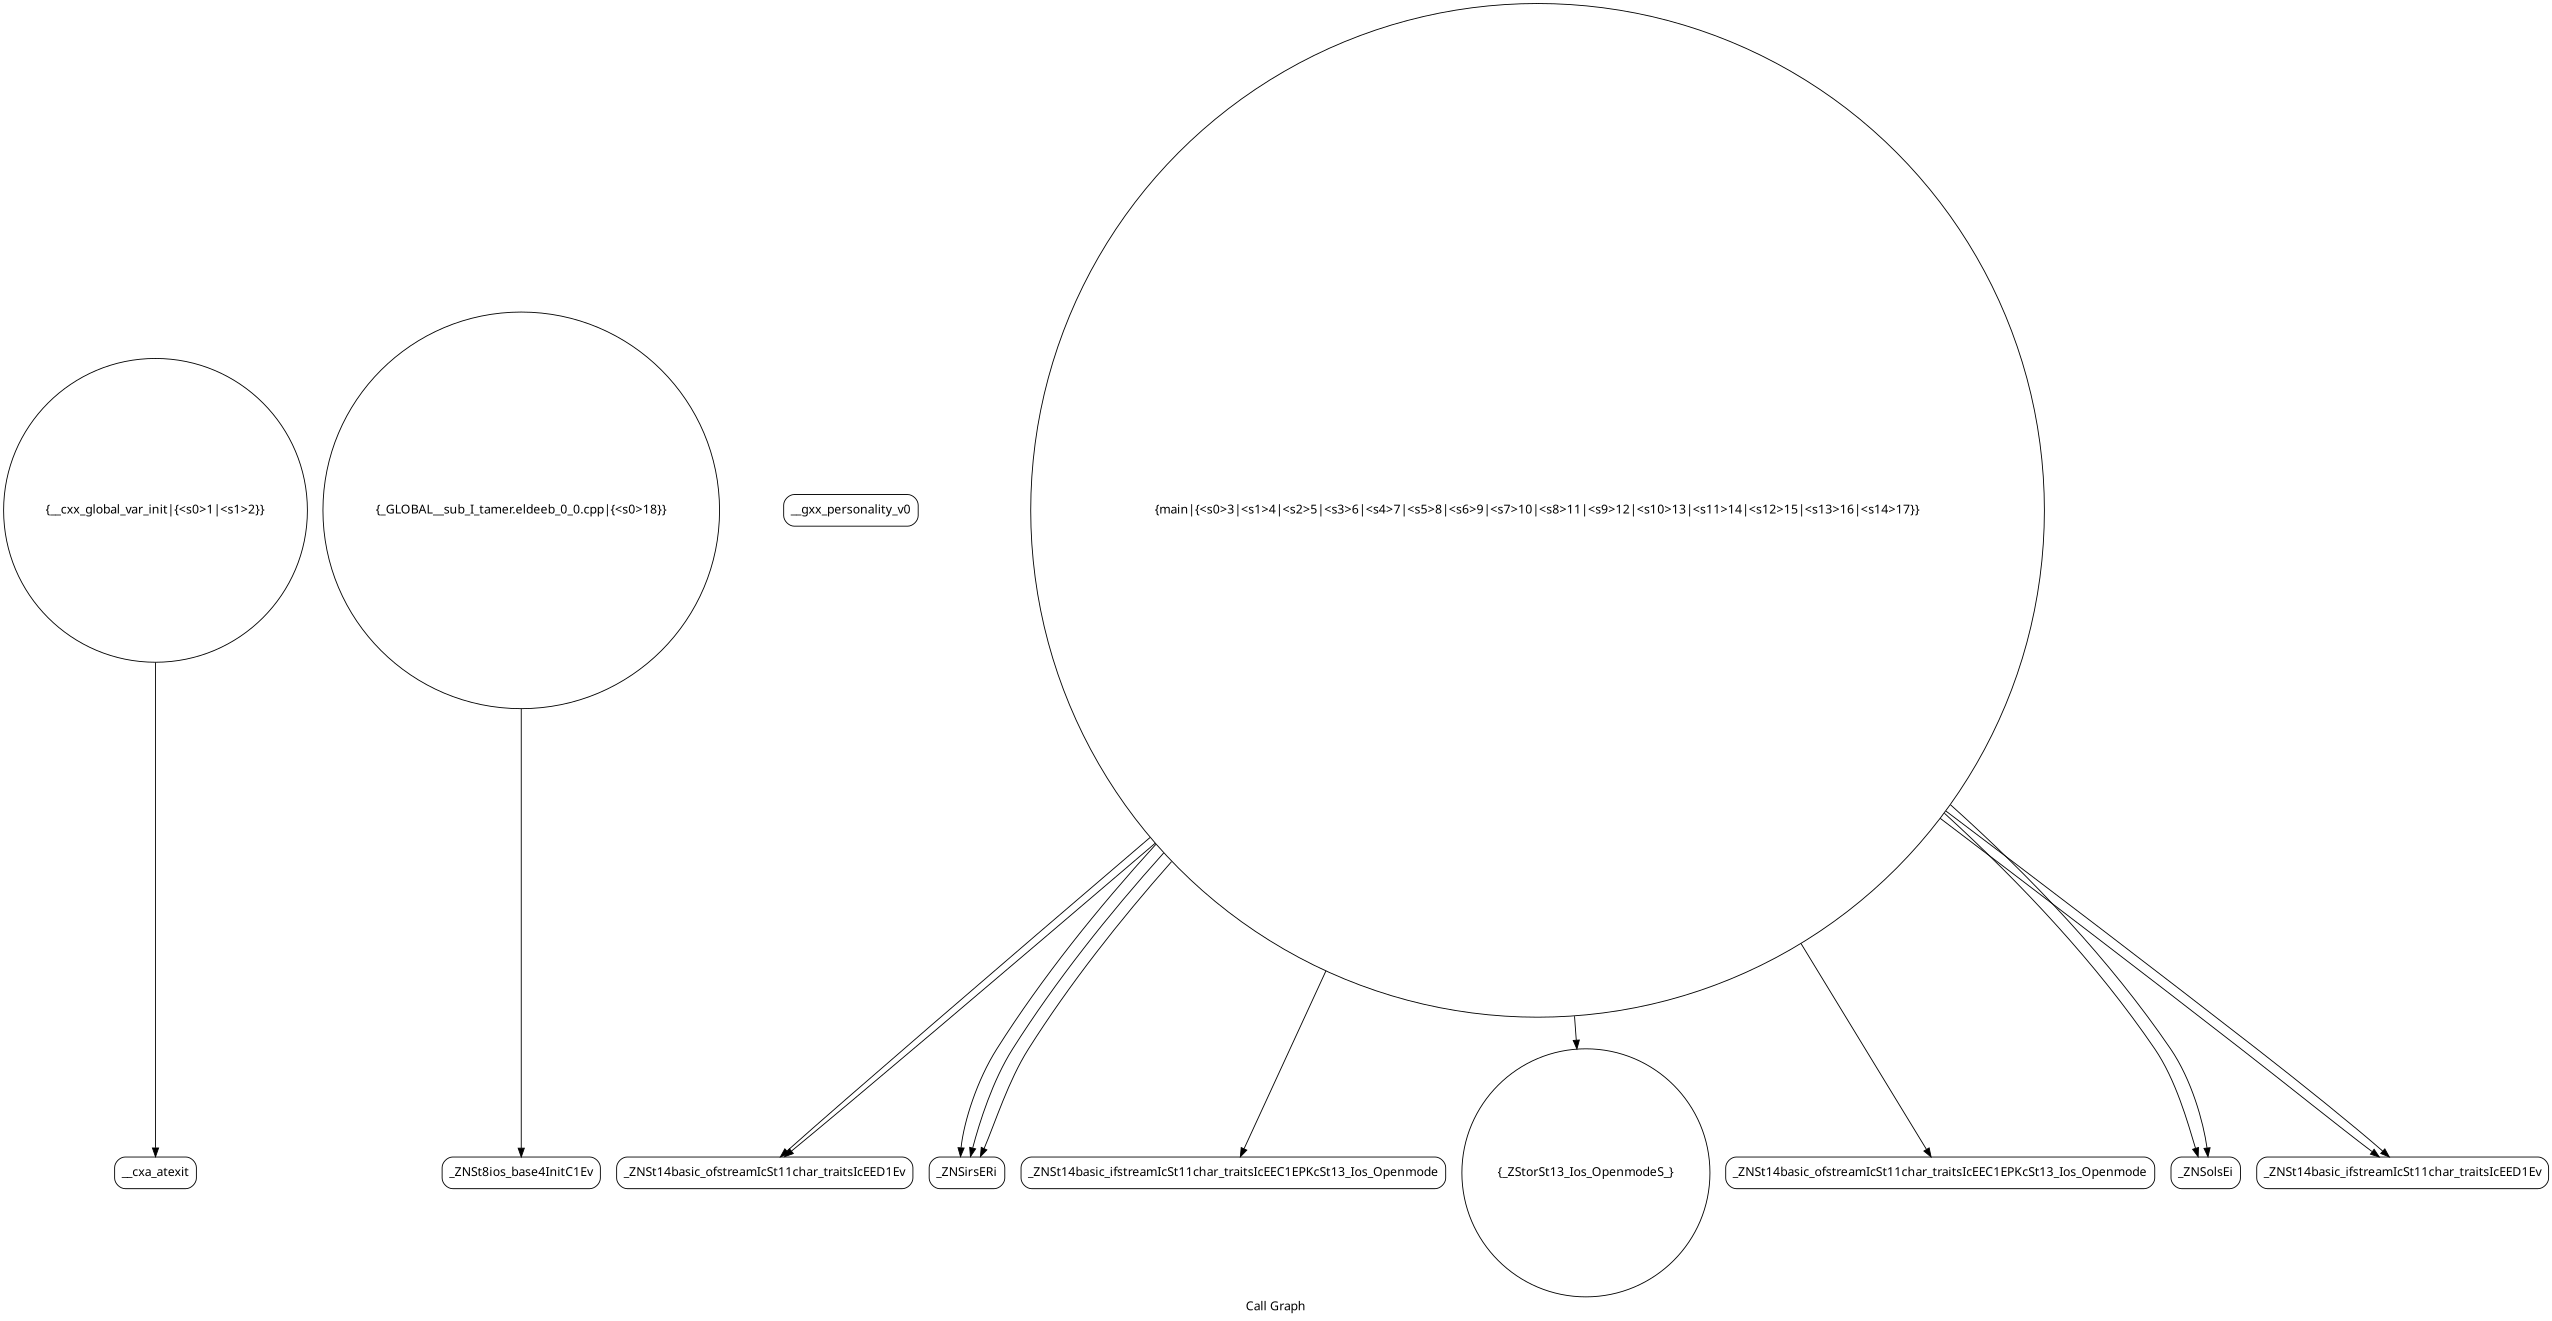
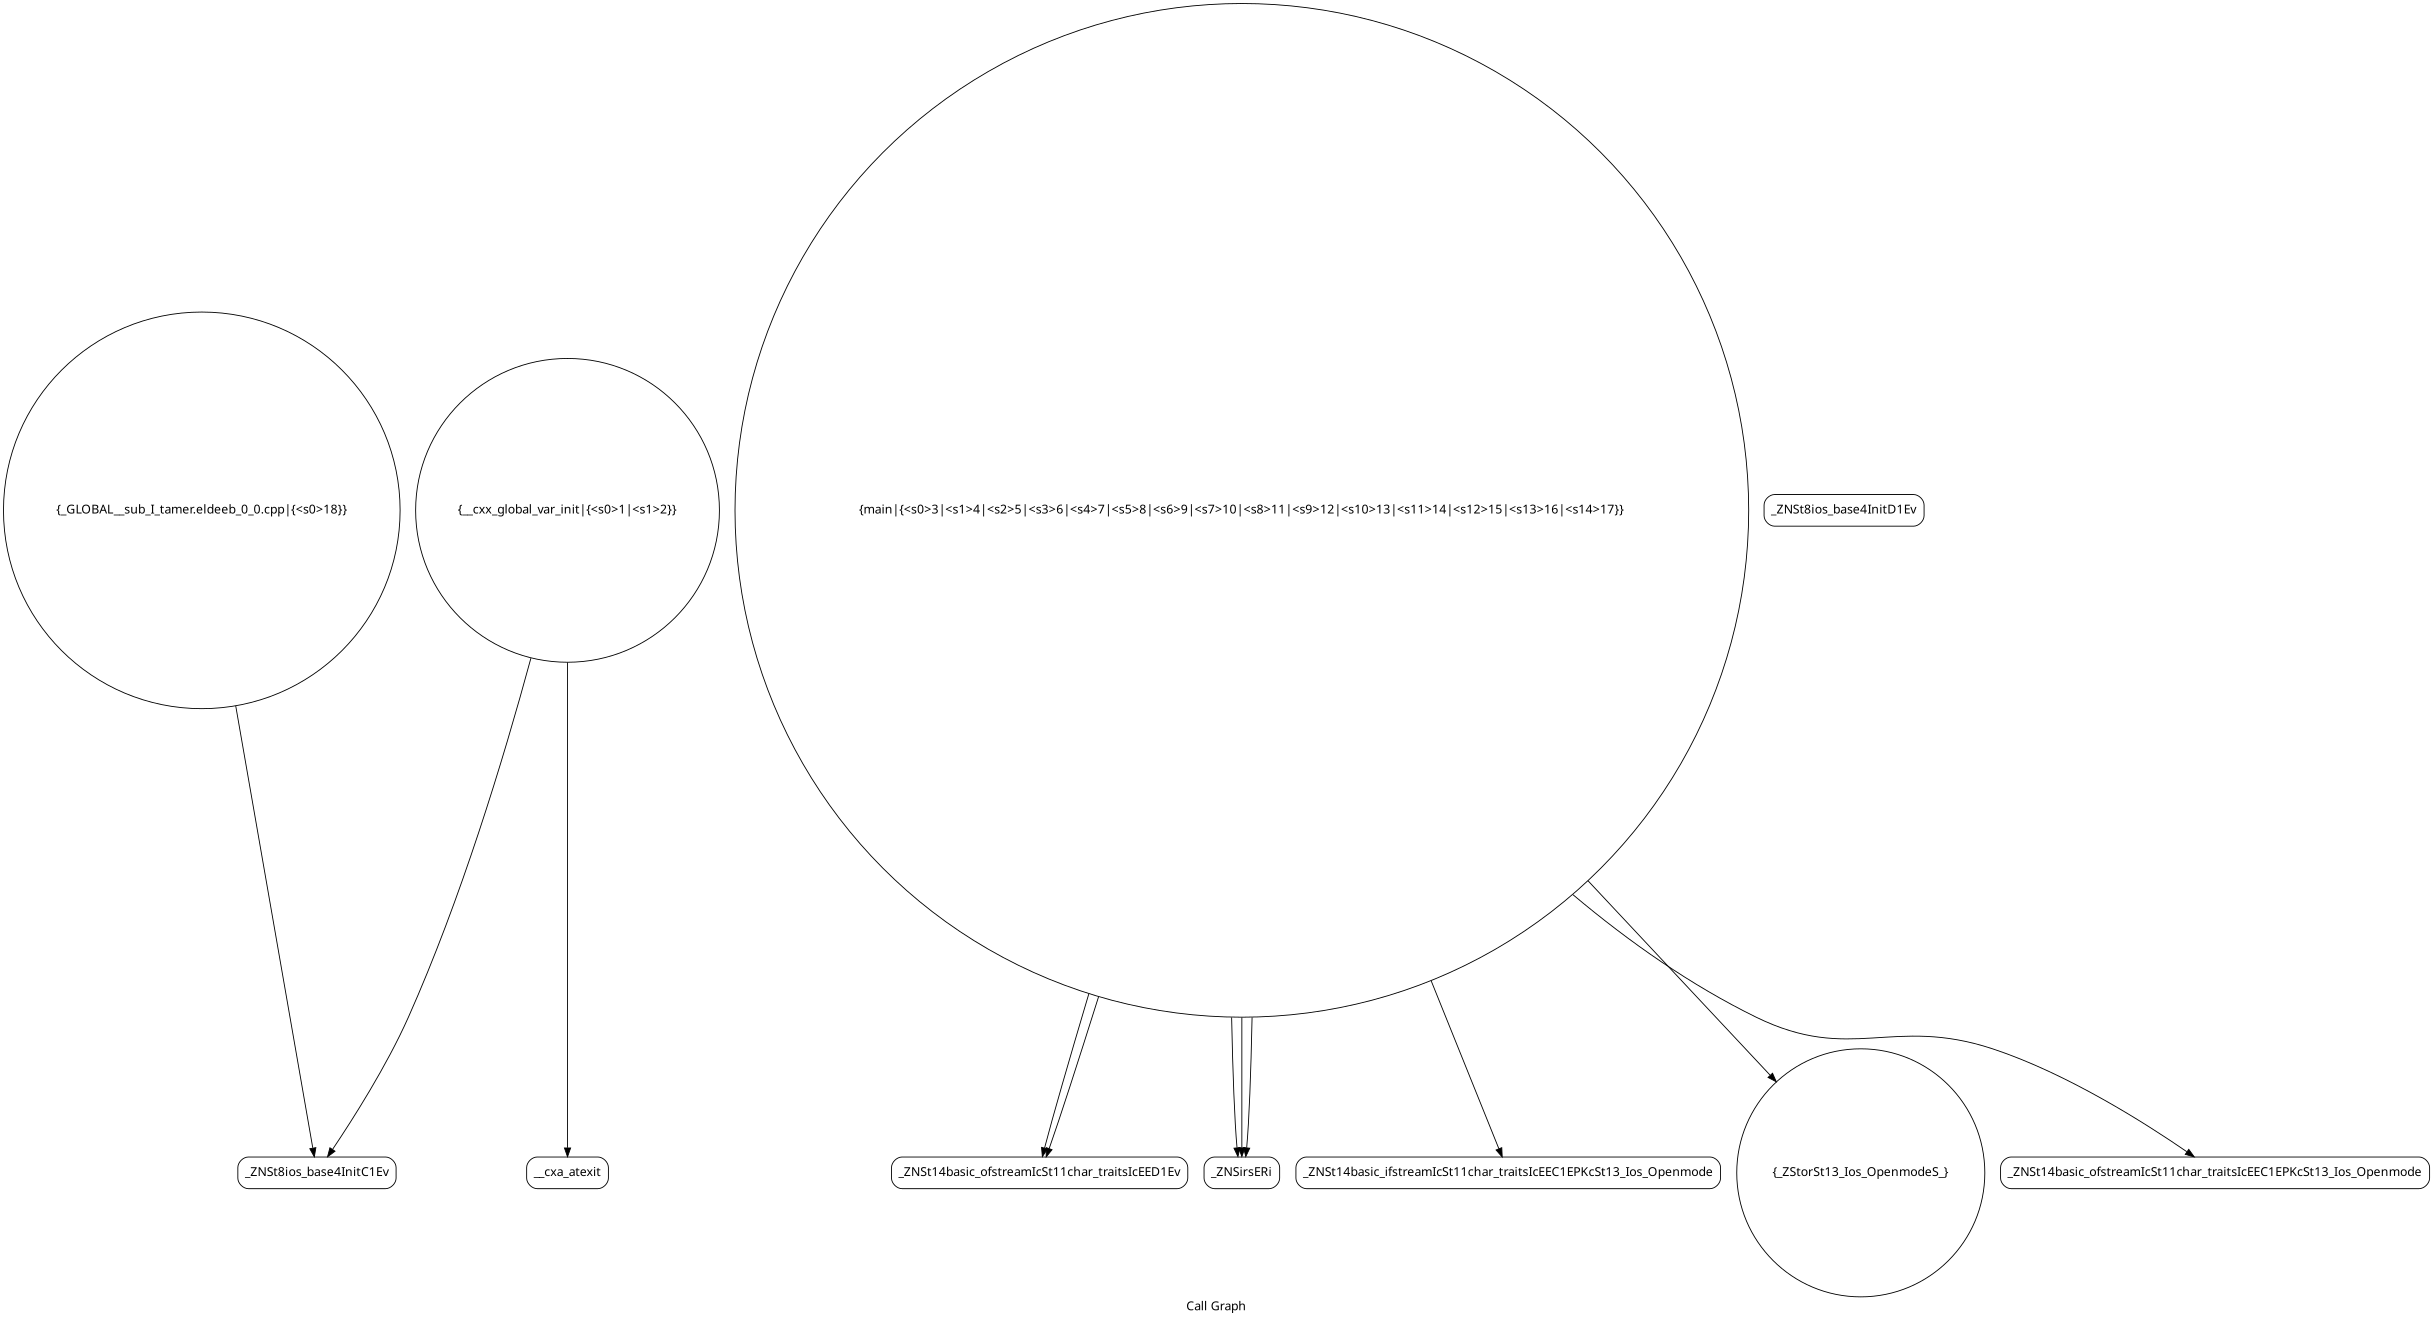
(851, 510) -> none
none -> (1844, 510)
none -> (451, 912)
(2206, 1173) -> none
(2403, 1173) -> none
